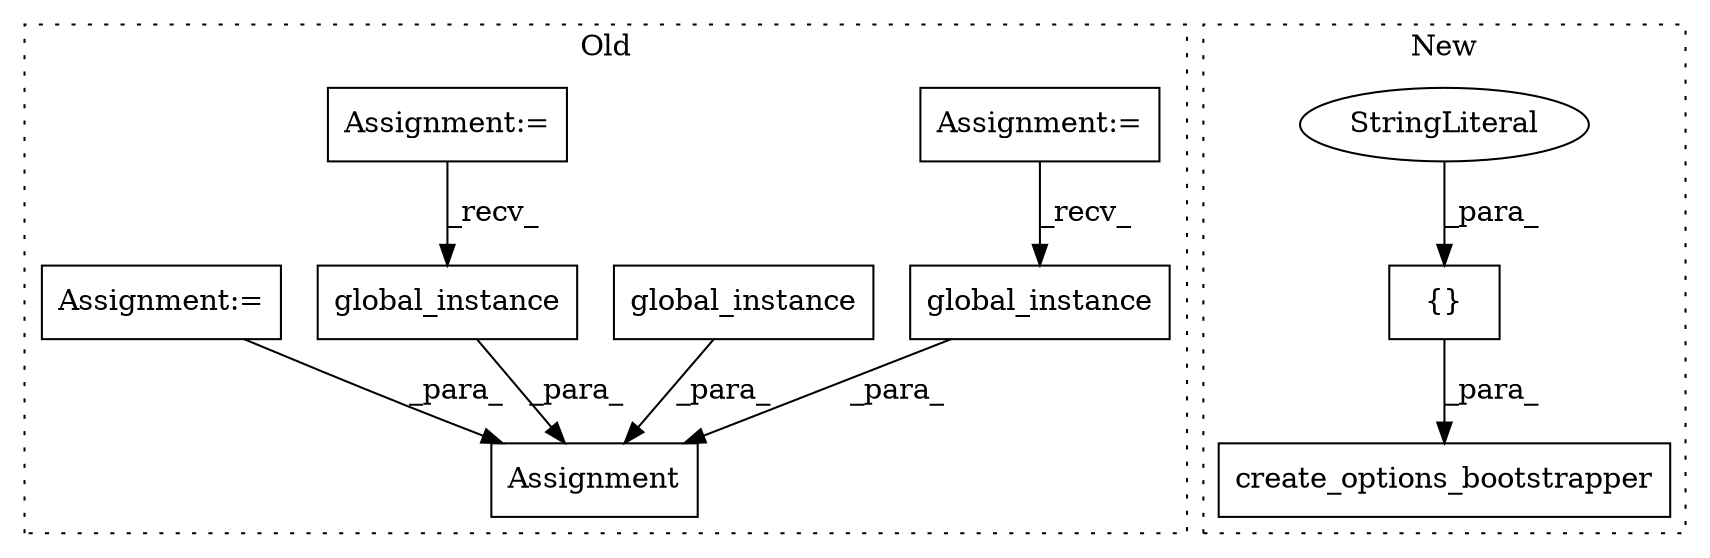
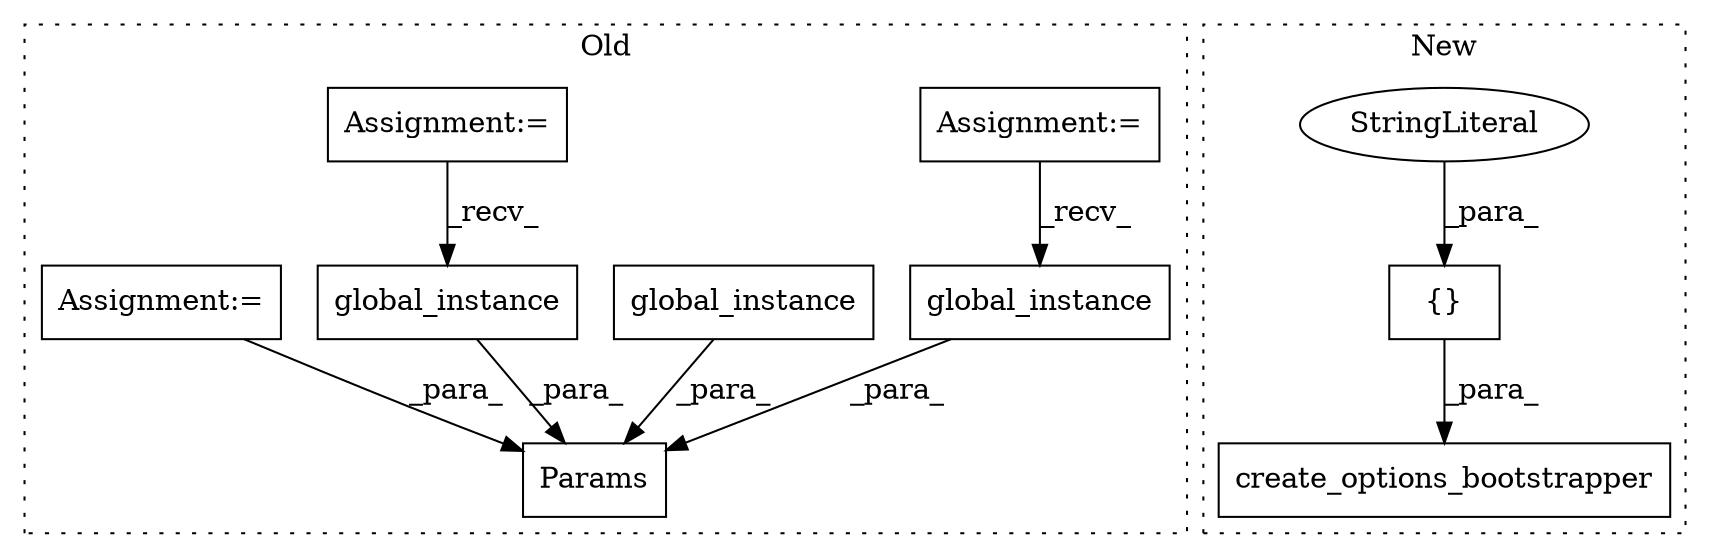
(595, 480) -> (595, 480)
